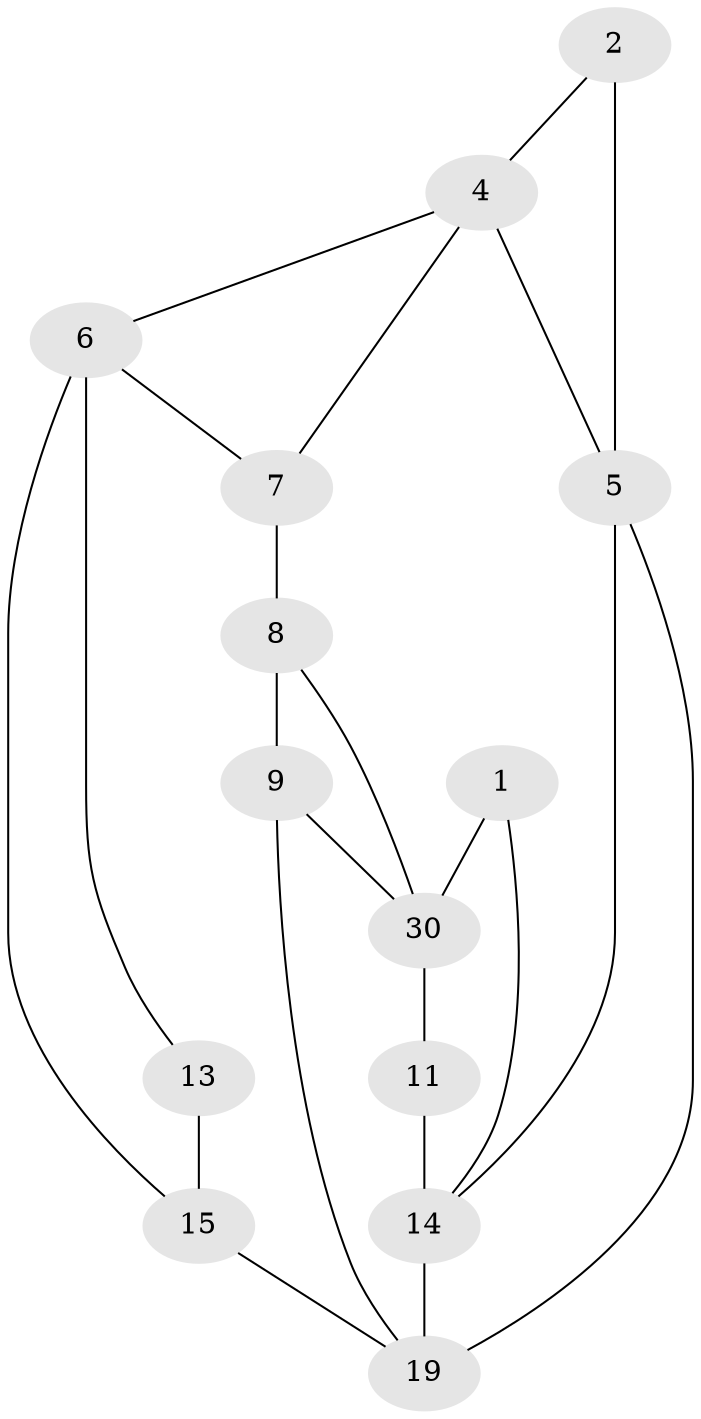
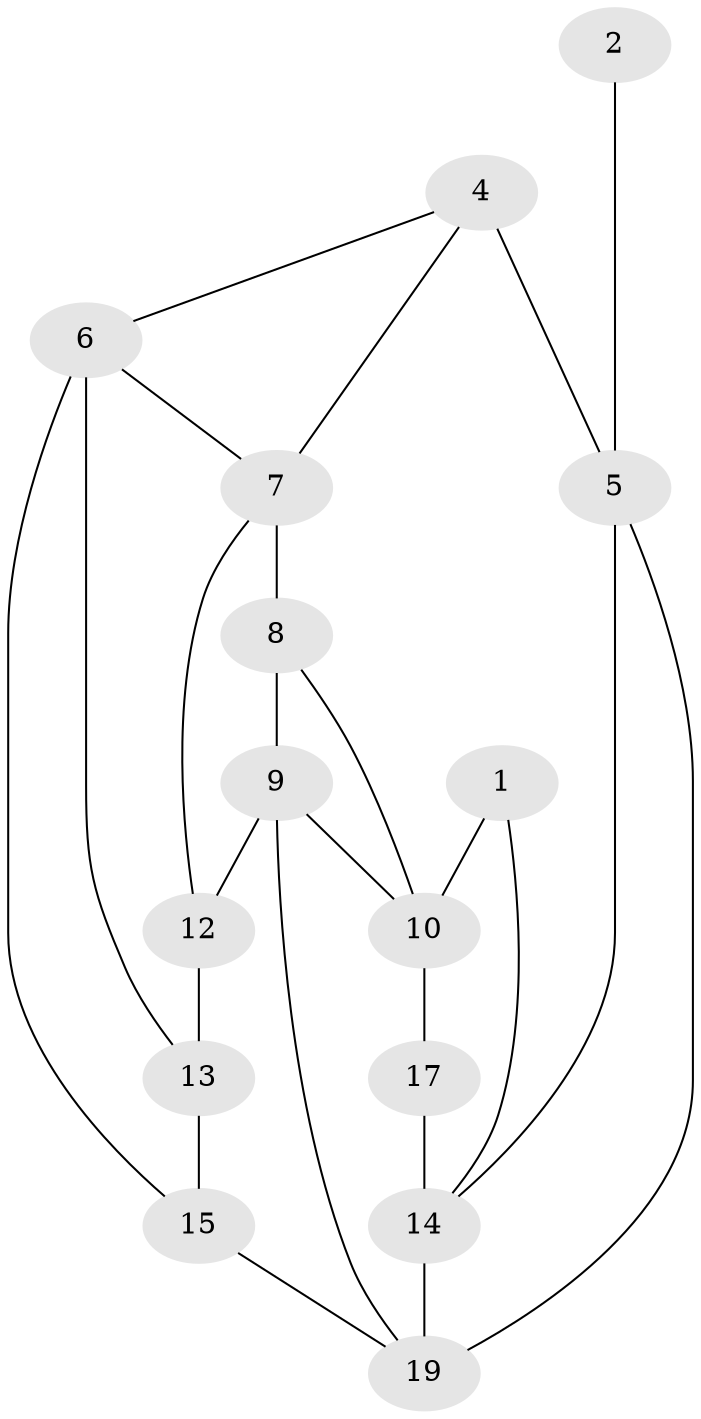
(548, 119) -> none
none -> (199, 931)
(424, 931) -> (424, 931)
(424, 1078) -> (424, 1078)
